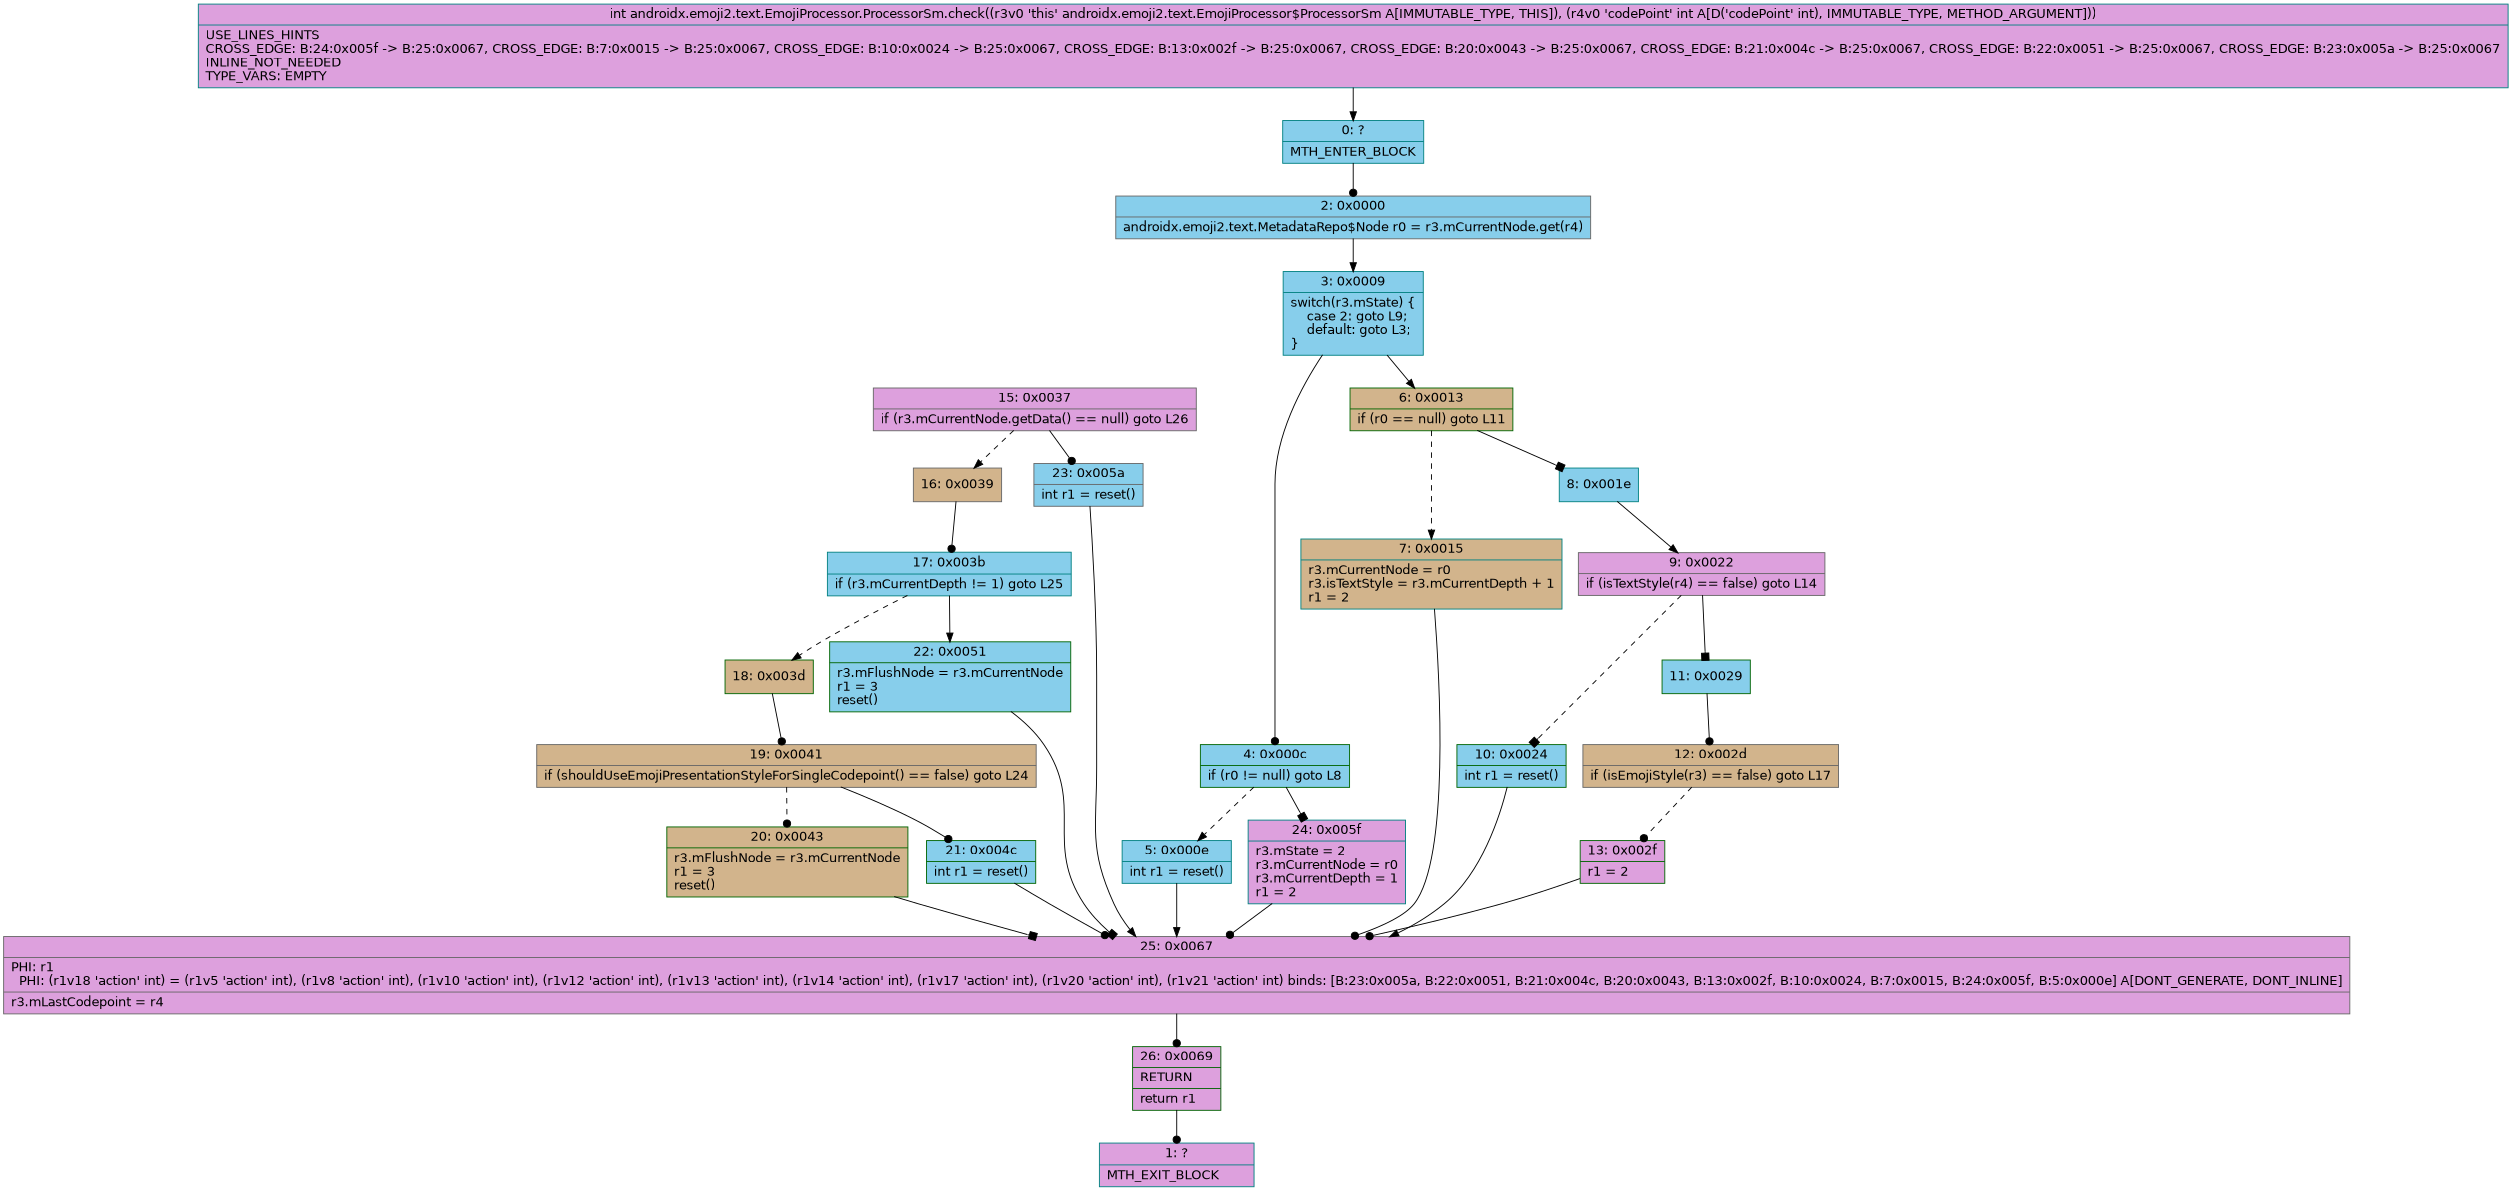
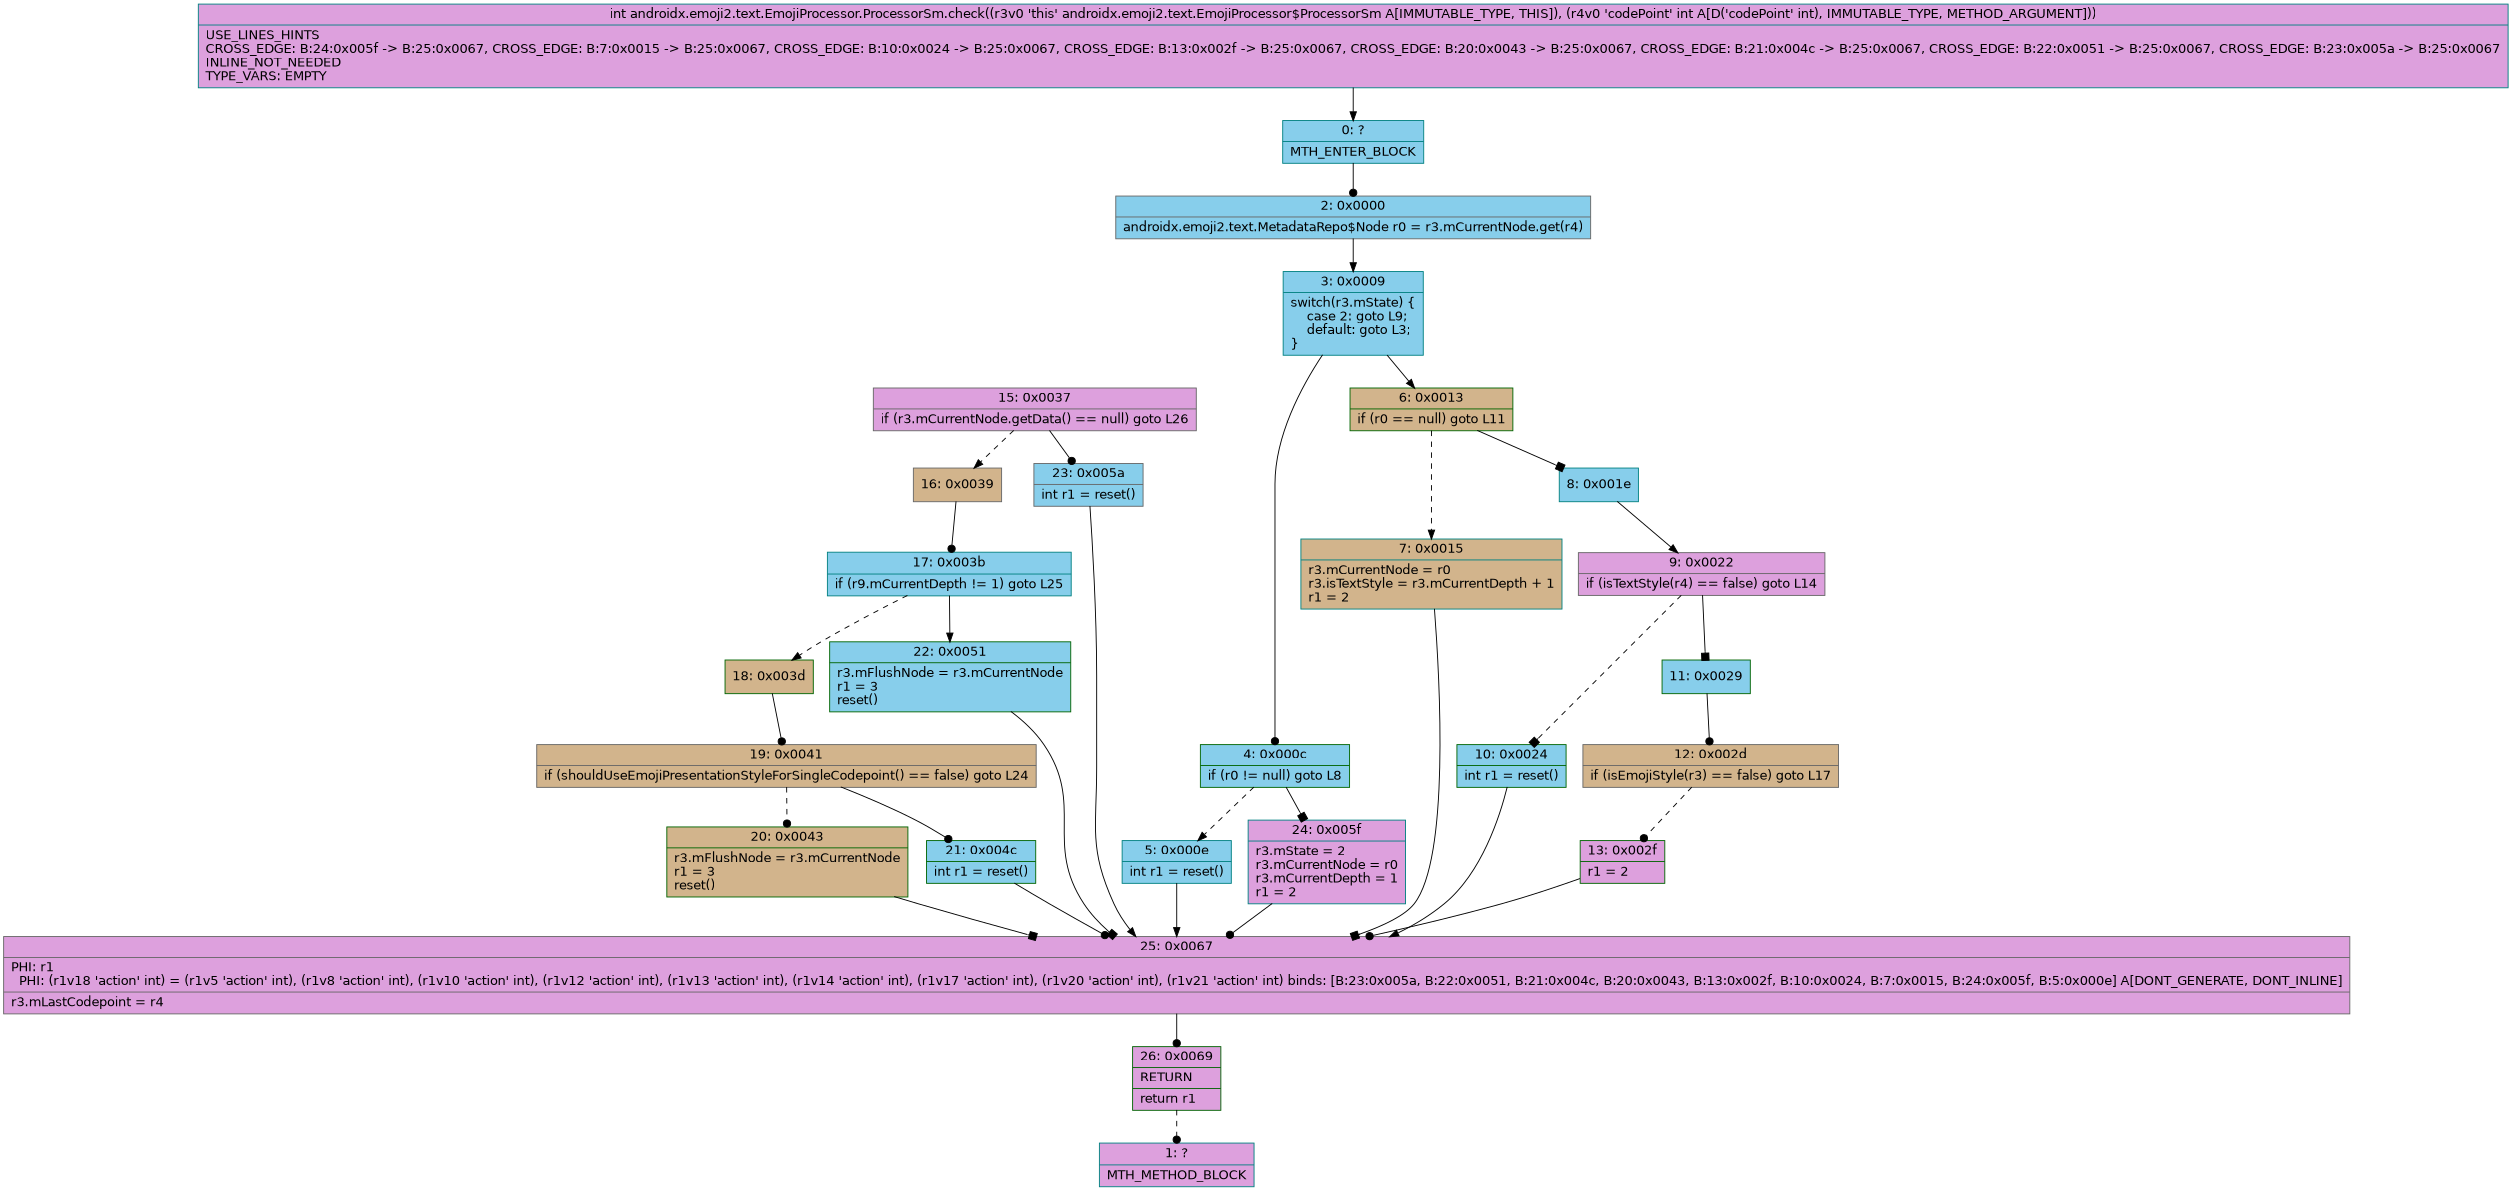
(949, 584) -> (949, 584)
(1439, 790) -> (1439, 790)
(1177, 1123) -> (1177, 1123)
(1163, 1175) -> (1177, 1175)
